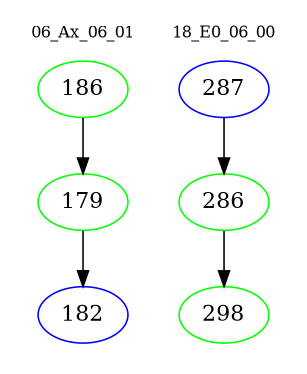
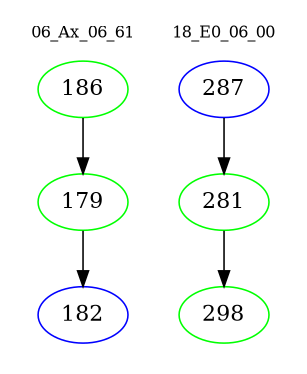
(83, 34) -> (83, 34)
(224, 202) -> (224, 202)
